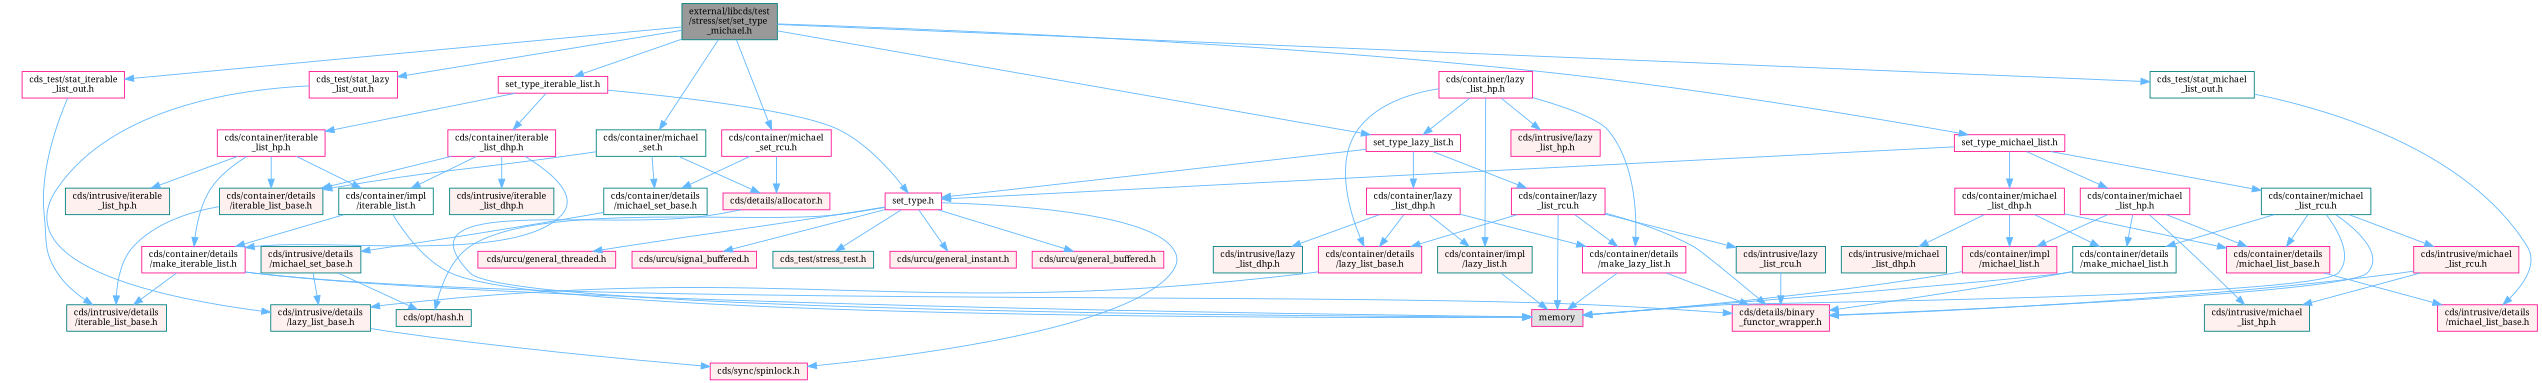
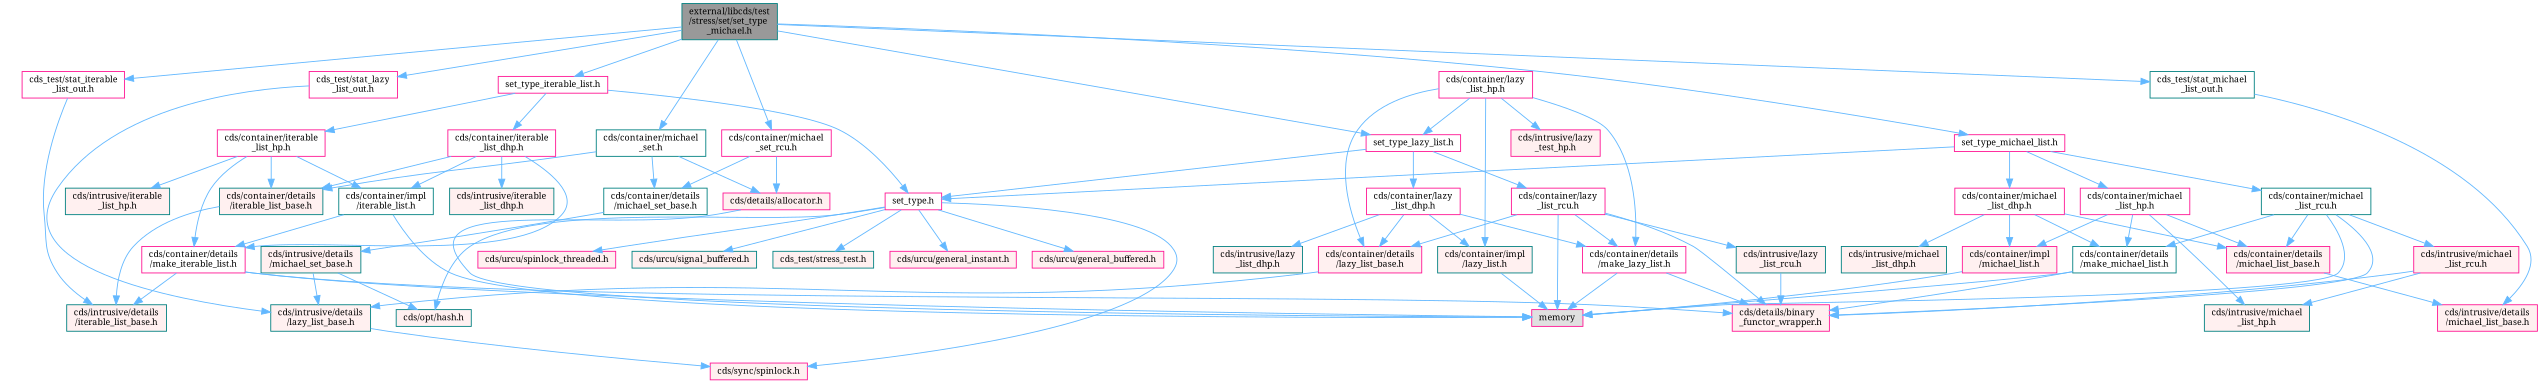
(1556, 143) -> (1556, 143)
(547, 260) -> (547, 260)
(694, 260) -> (694, 260)
